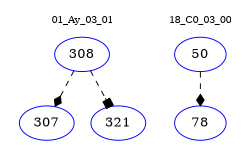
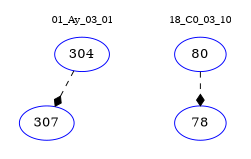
(200, 21) -> (200, 21)
(82, 54) -> (82, 54)
(200, 54) -> (200, 54)
(118, 123) -> none
